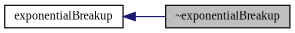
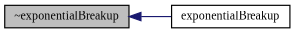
(151, 17) -> (156, 17)
